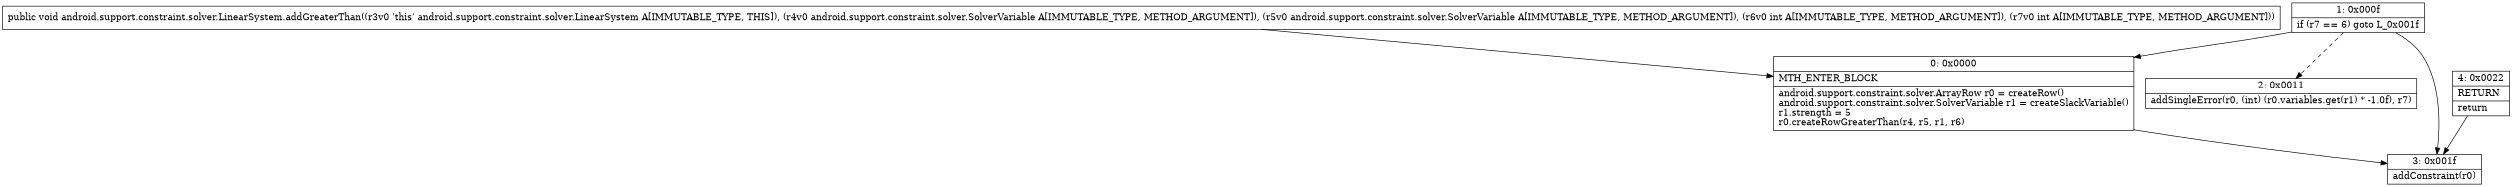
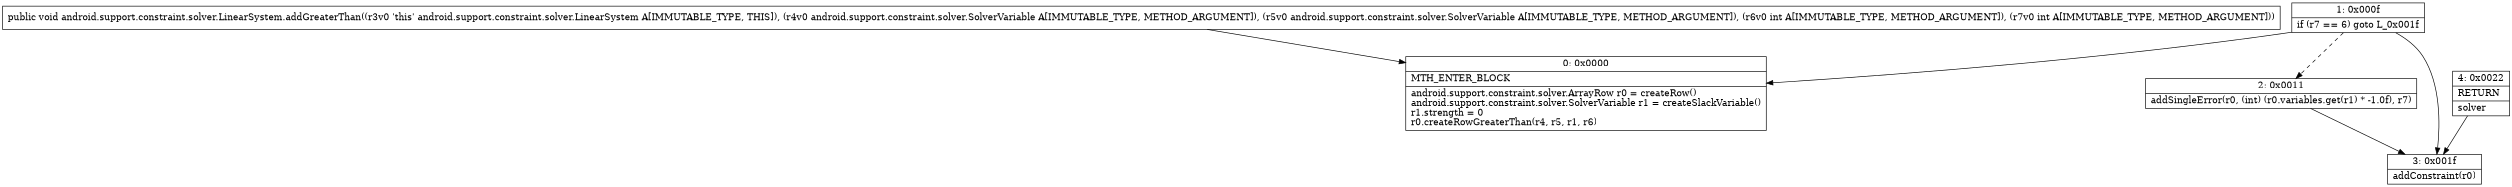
(2473, 108) -> (2472, 108)
(1815, 113) -> (1447, 113)
(2257, 148) -> (2355, 130)
